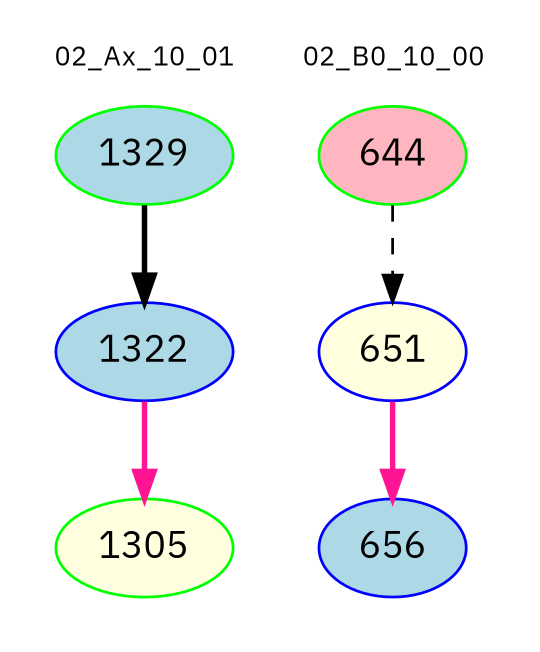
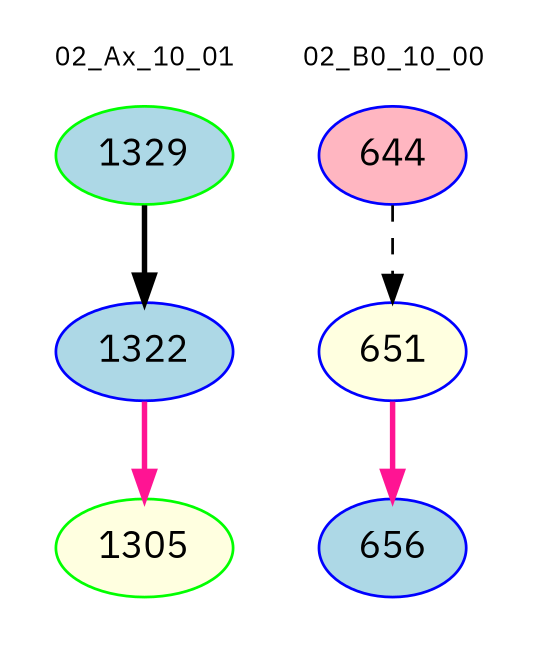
(393, 155) -> (393, 155)
